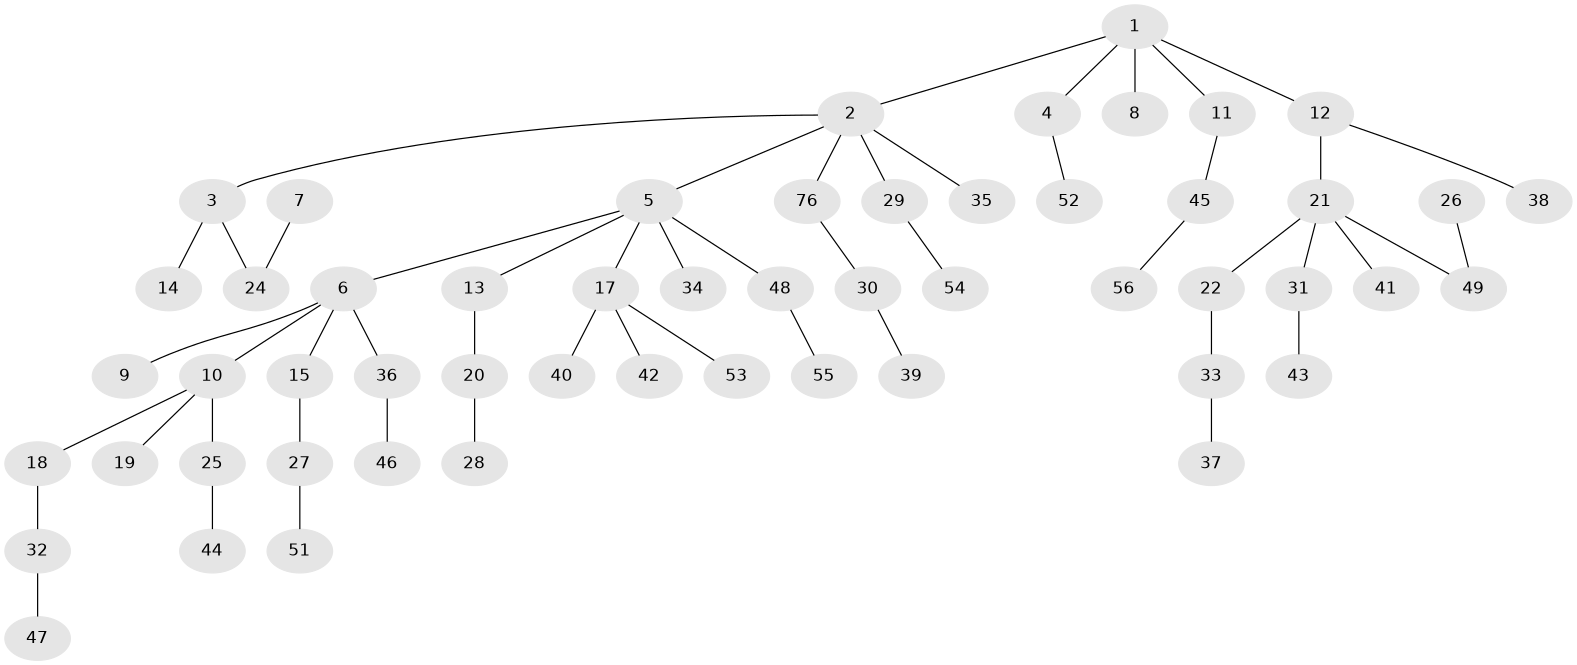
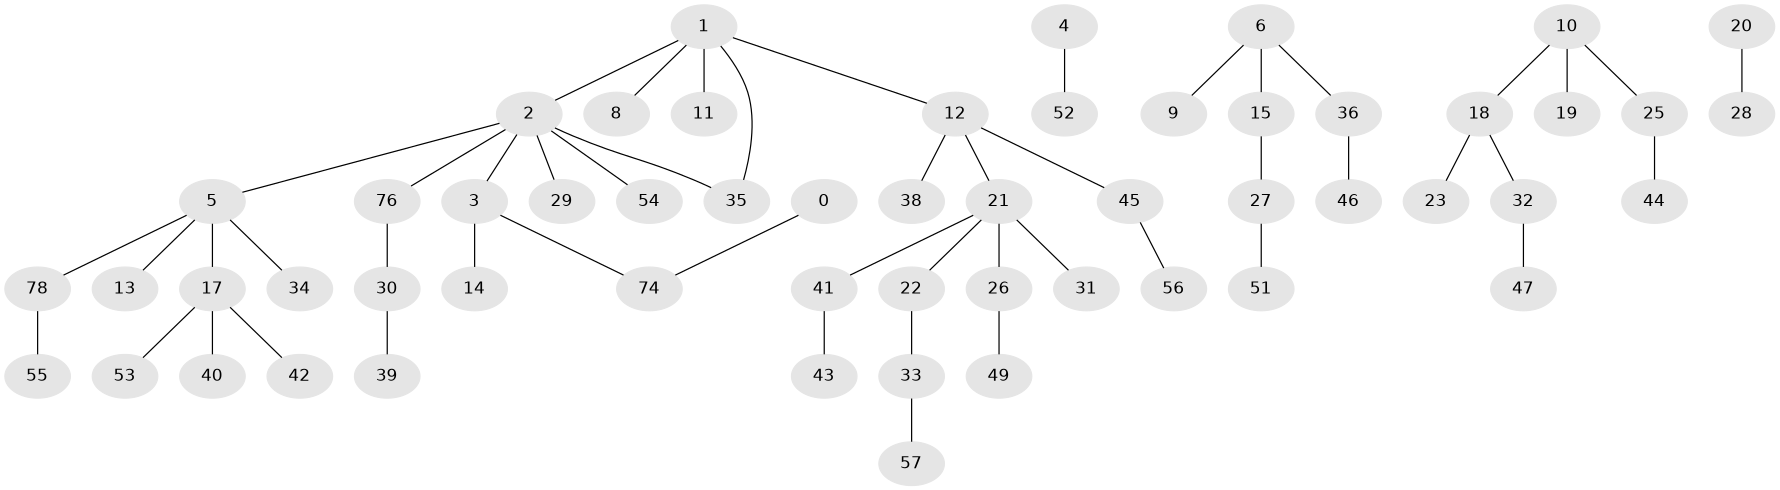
(1091, 70) -> (751, 109)
(1211, 158) -> (1043, 158)
(300, 202) -> (824, 202)
none -> (1436, 202)
(497, 245) -> none
(925, 245) -> (589, 158)
(1397, 245) -> (999, 245)
(256, 289) -> (649, 289)
(781, 289) -> (38, 289)
(278, 333) -> none
(475, 333) -> none
(1299, 333) -> (824, 333)
(1211, 464) -> (912, 464)
